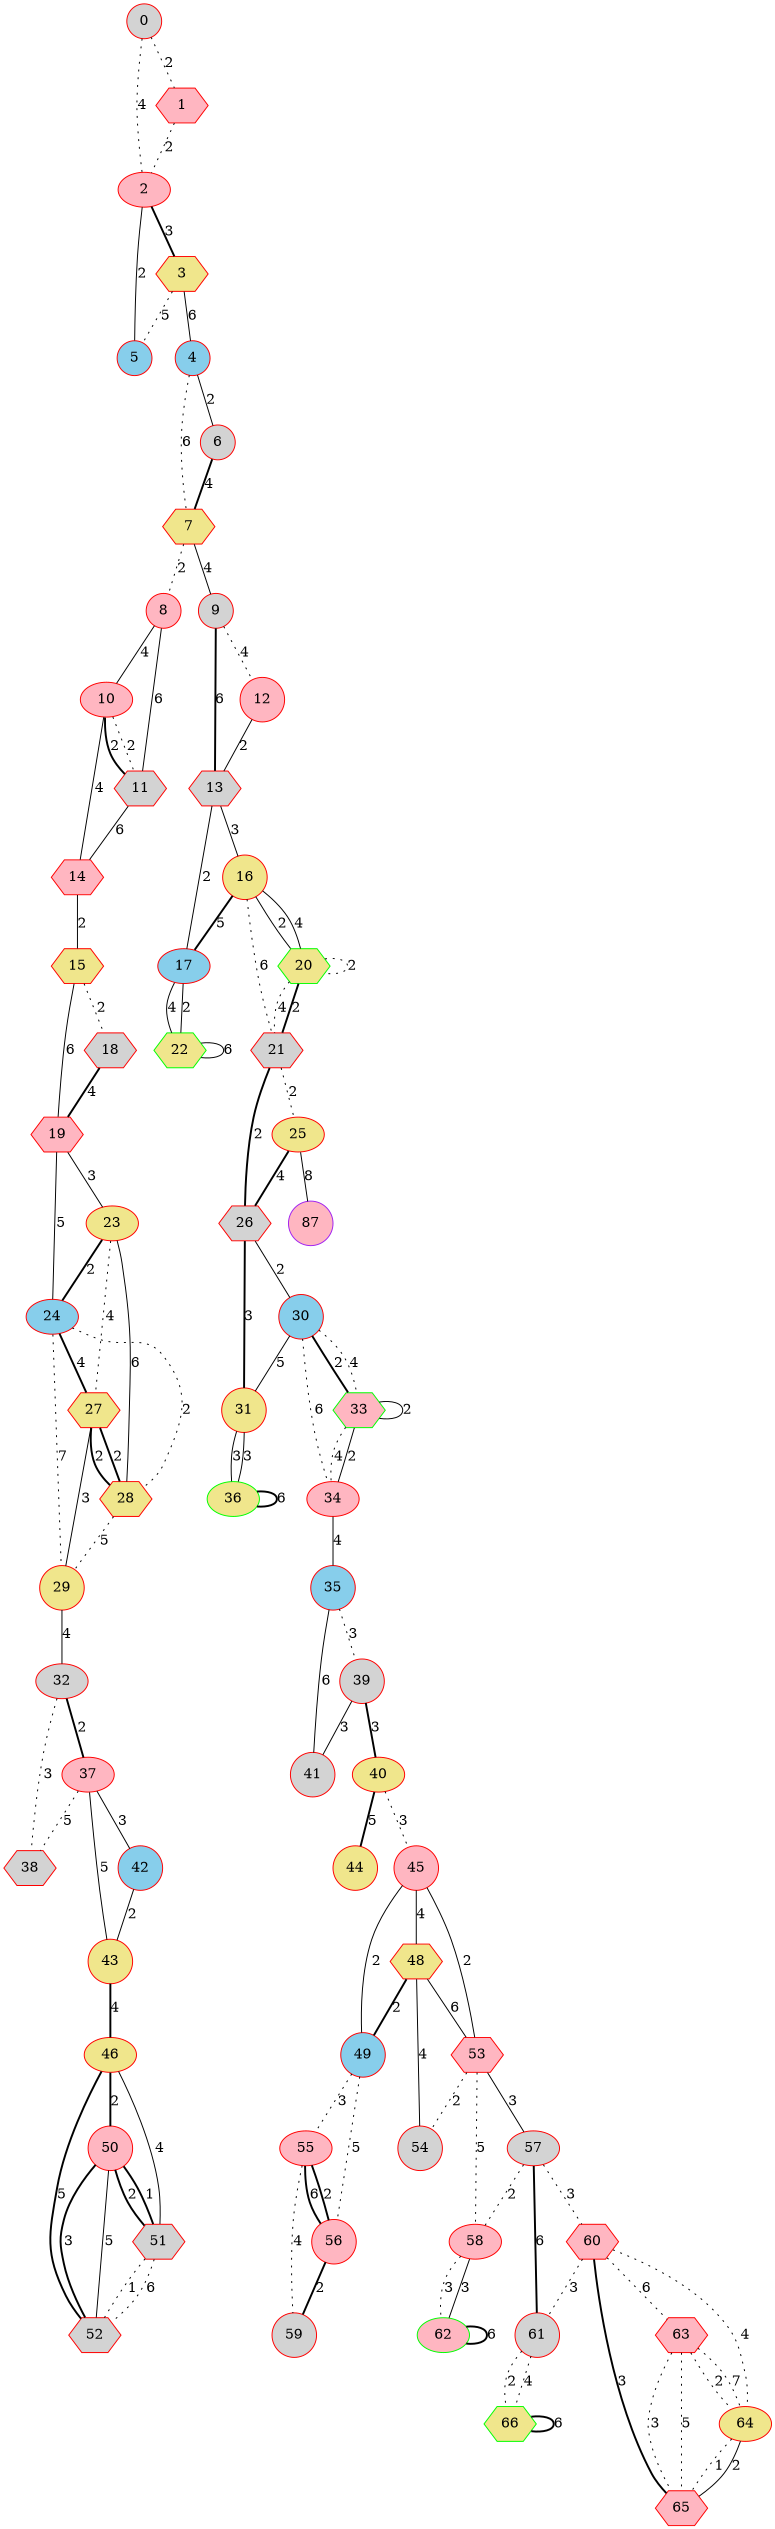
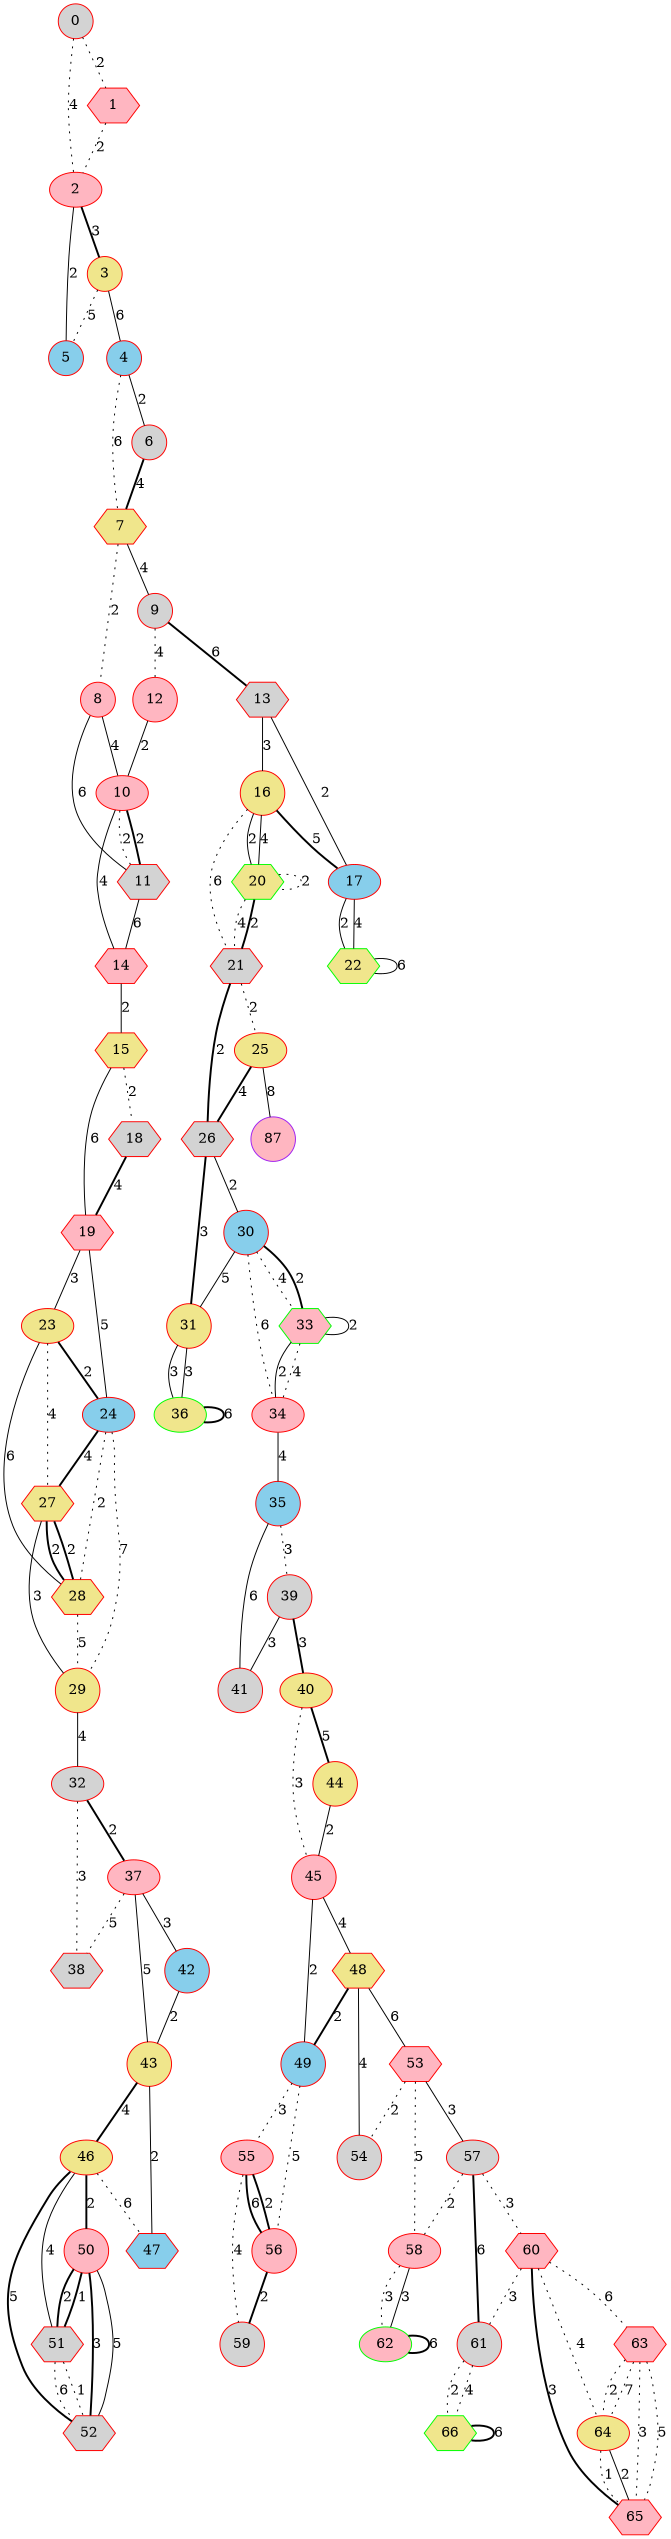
(182, 274) -> (105, 274)
(238, 745) -> (138, 748)
(458, 1960) -> (324, 1831)
none -> (152, 2251)
